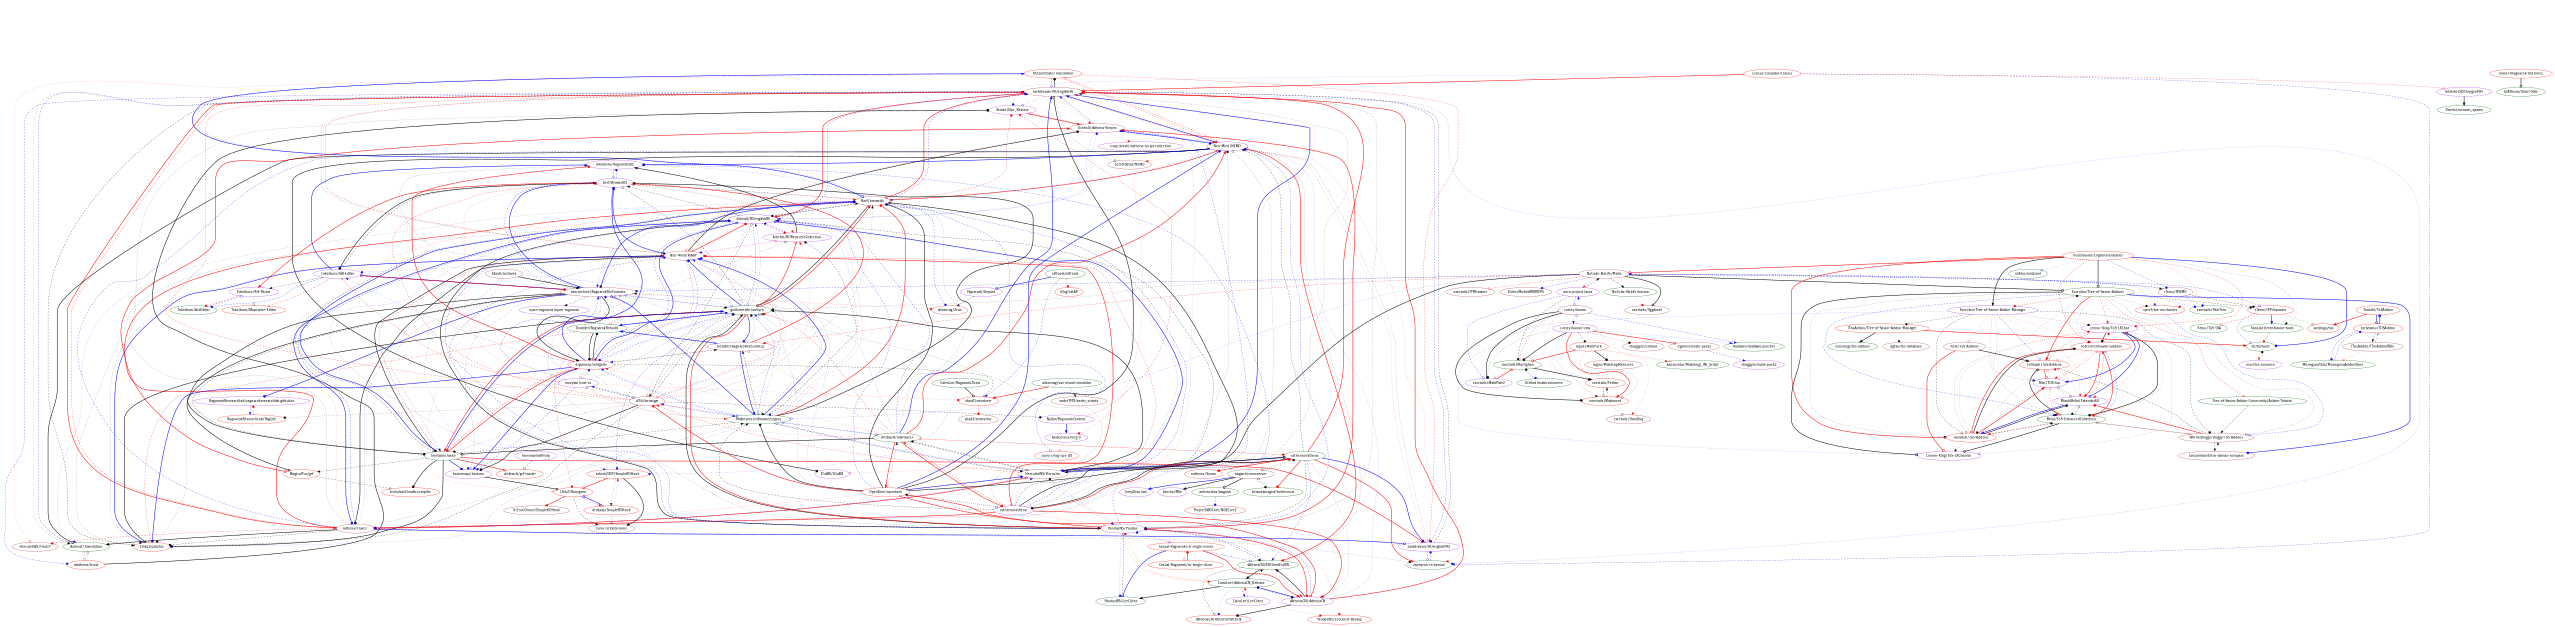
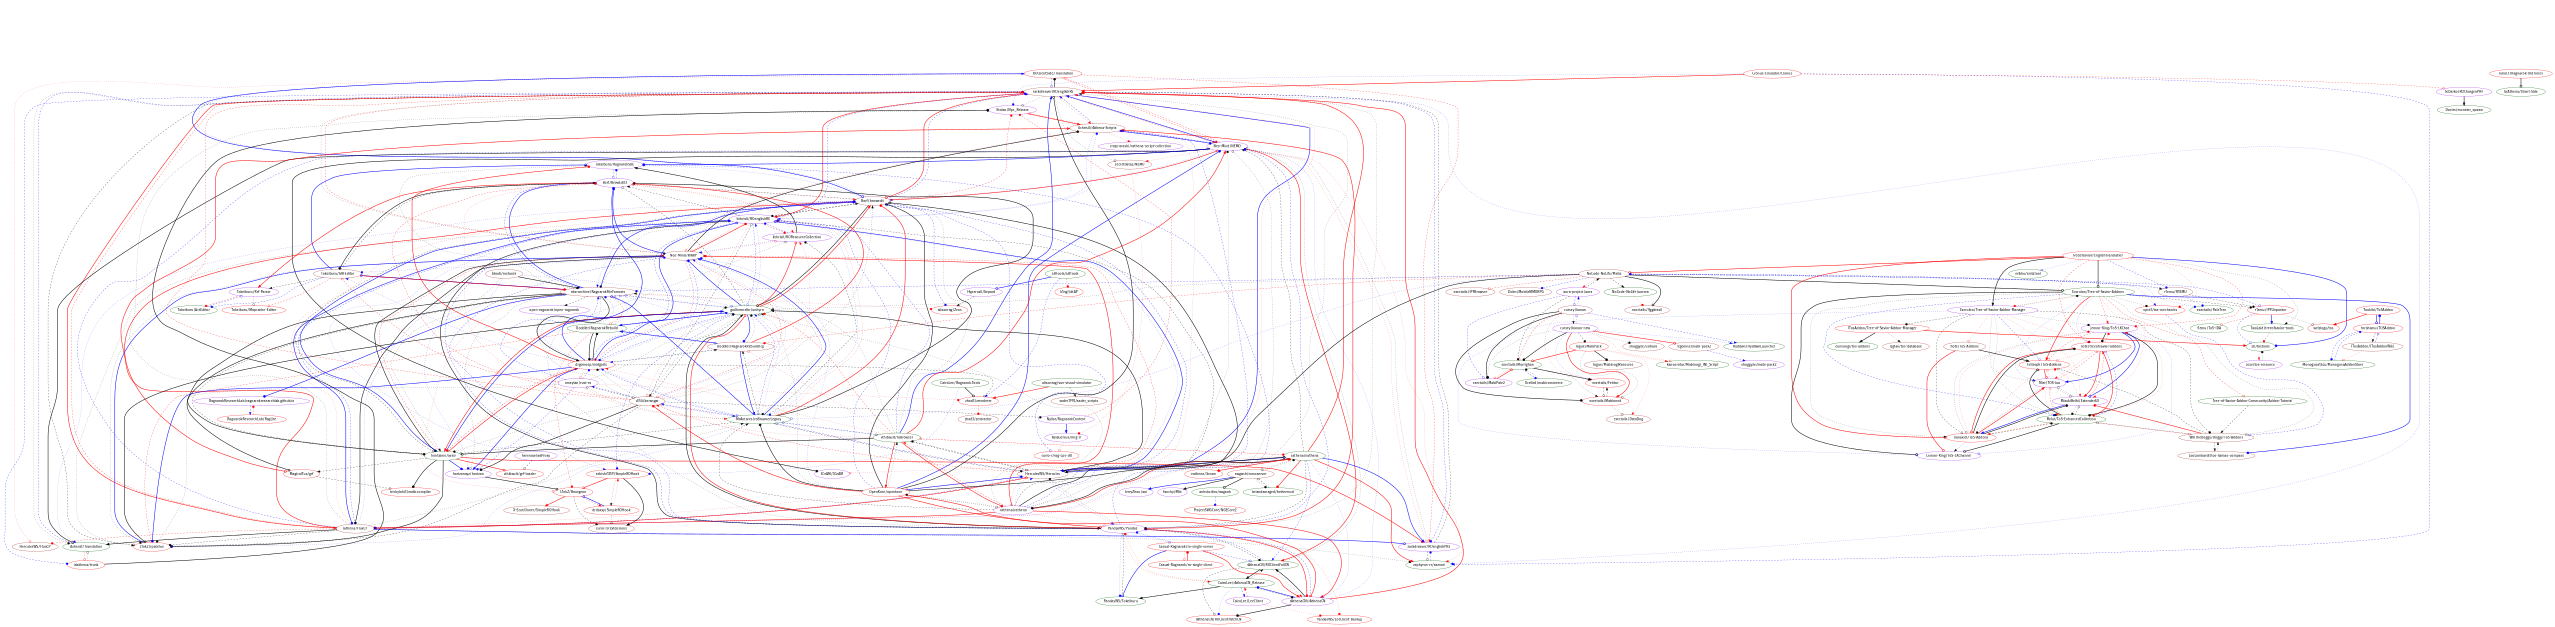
(338, 274) -> (338, 274)
(458, 410) -> (620, 387)
(1121, 601) -> (1121, 601)
